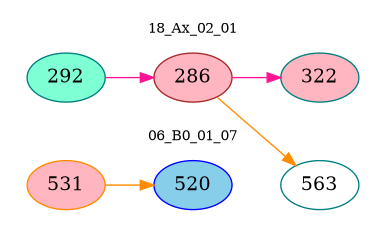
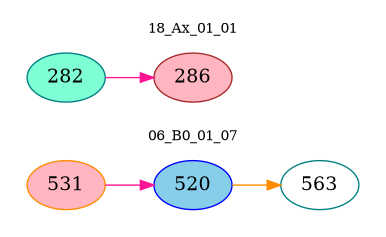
(193, 29) -> (193, 29)
(66, 78) -> (66, 78)
(320, 78) -> none
(258, 133) -> (250, 185)
(123, 185) -> (123, 185)
